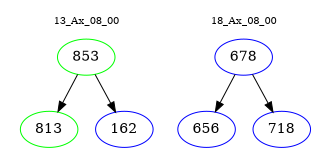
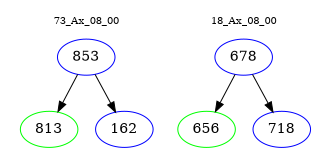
(87, 22) -> (87, 22)
(86, 57) -> (86, 57)
(207, 129) -> (207, 129)
